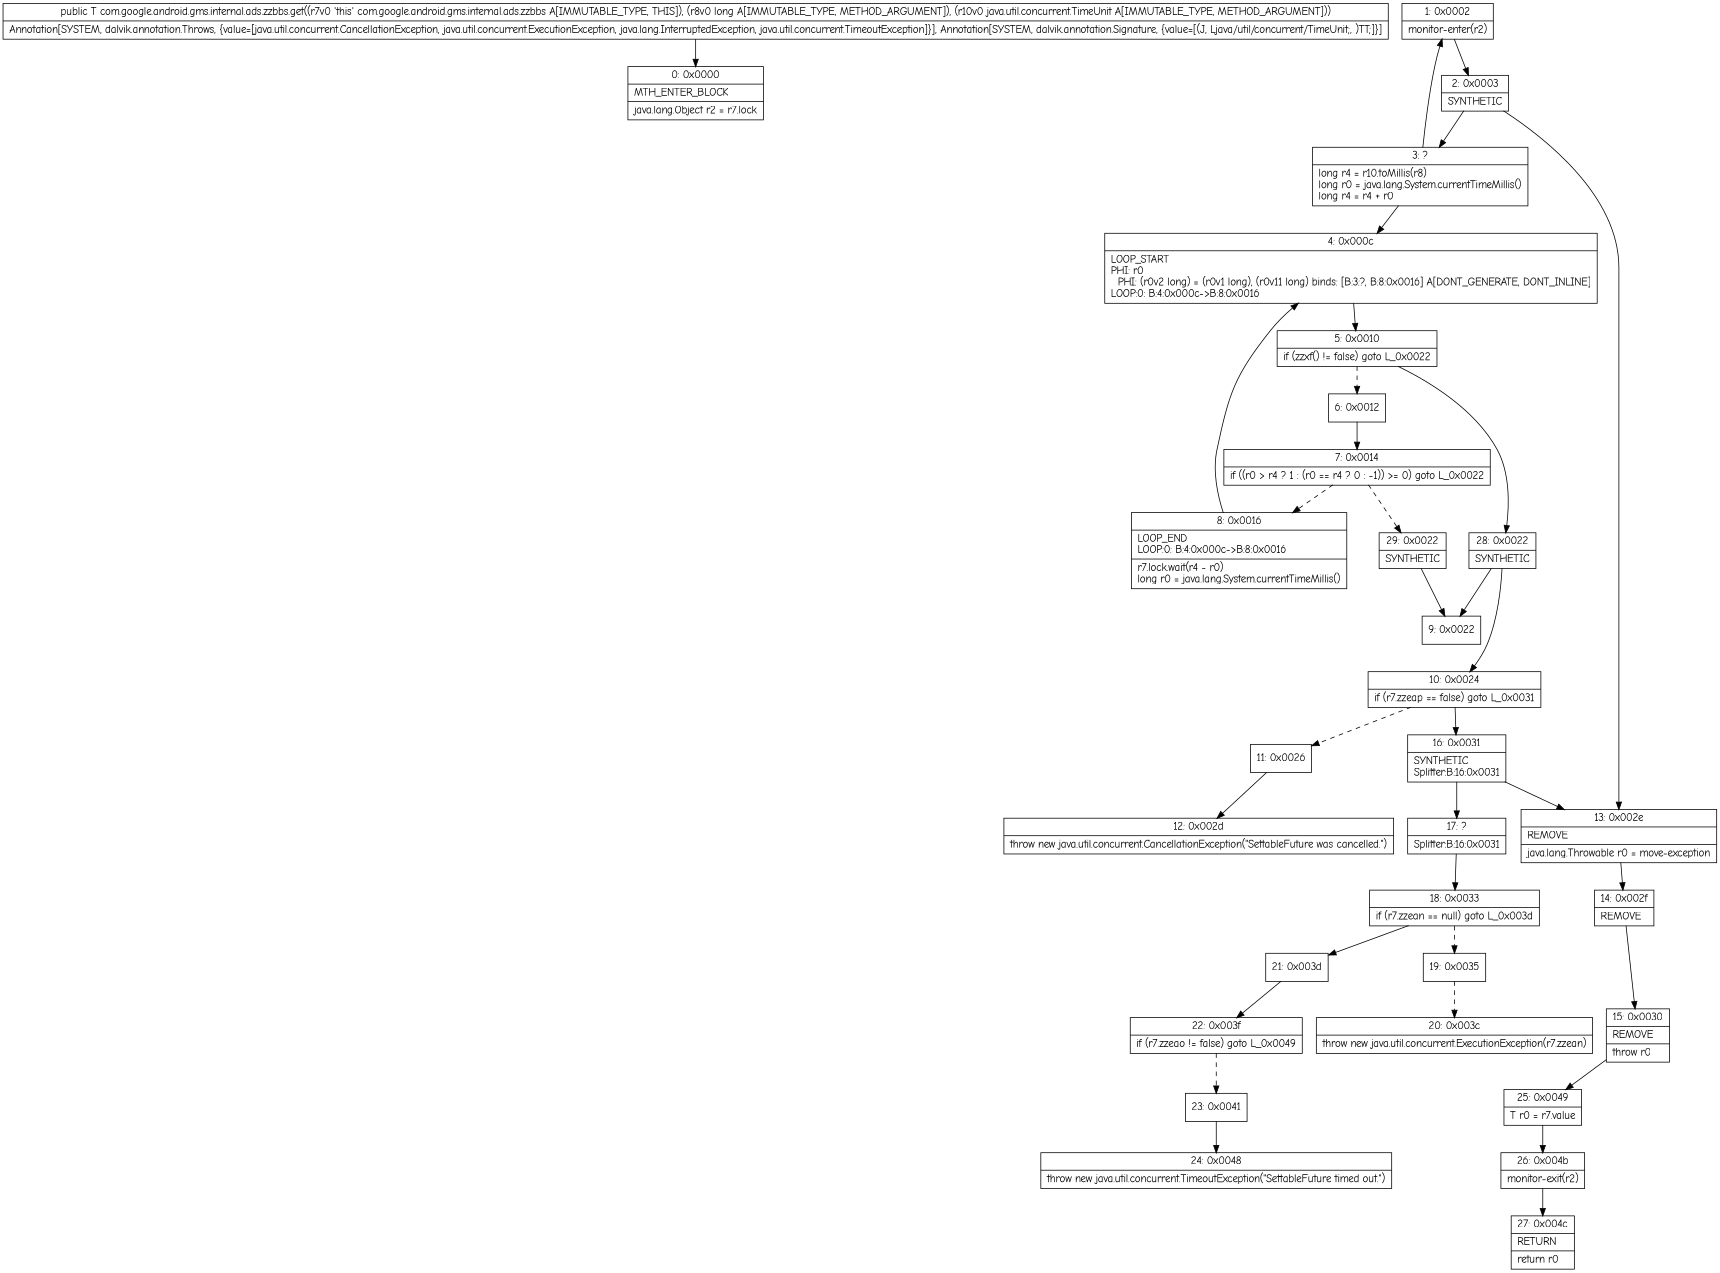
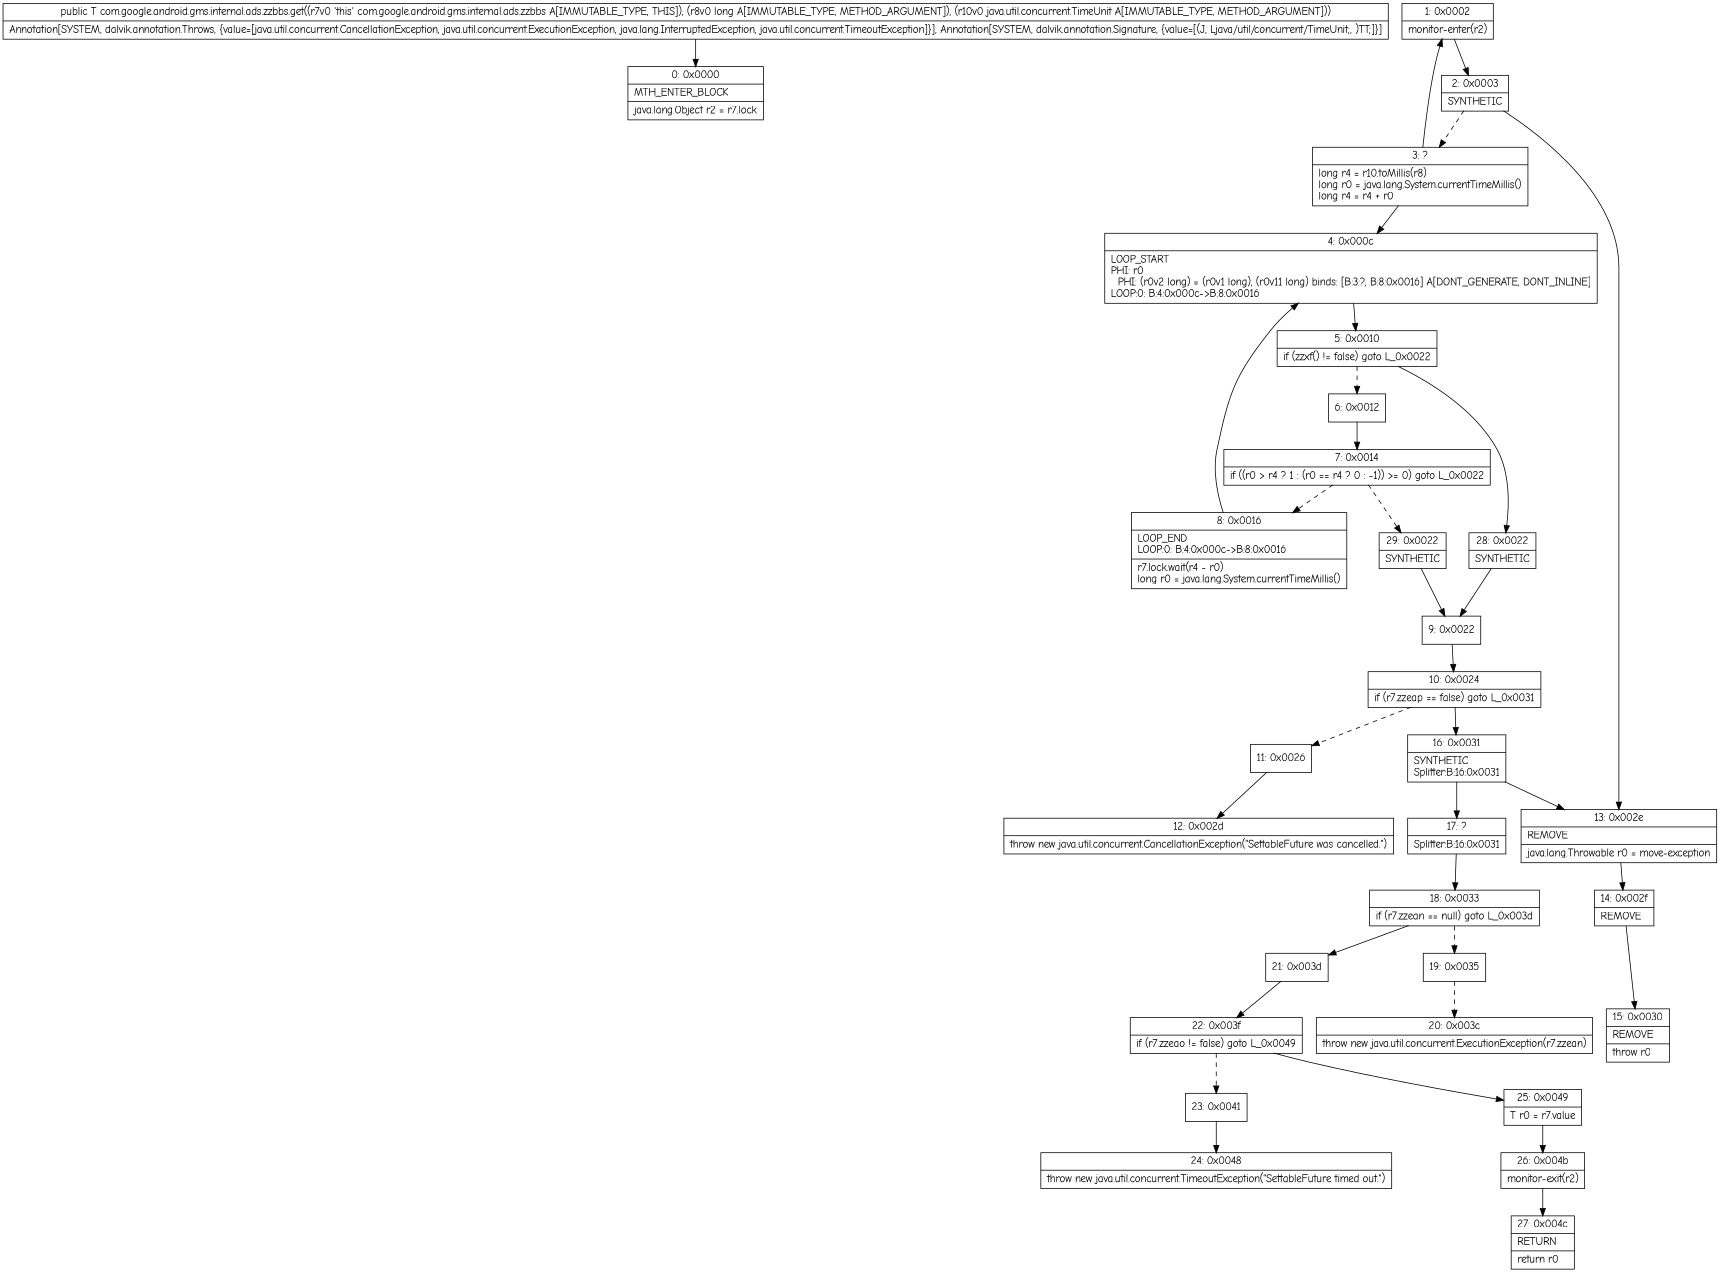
(1454, 126) -> (1454, 126)
(1495, 619) -> (1453, 654)
(1589, 1072) -> (1384, 1078)
